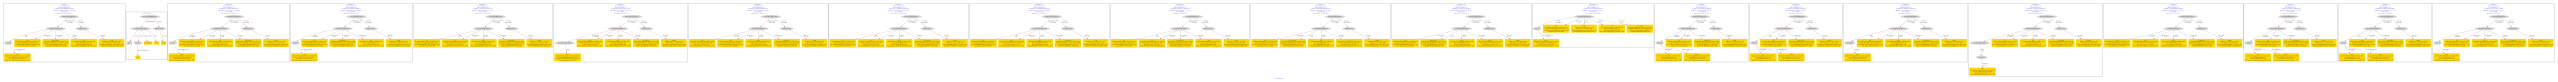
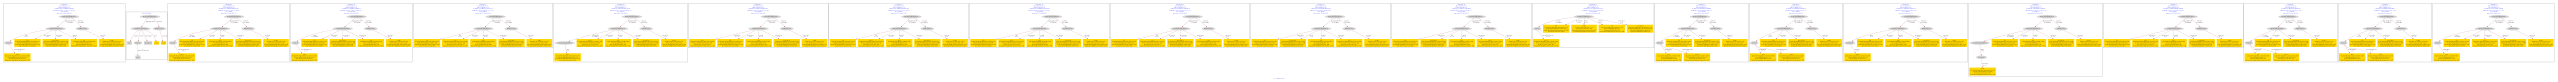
(148, 43) -> (148, 43)
(138, 57) -> (138, 57)
